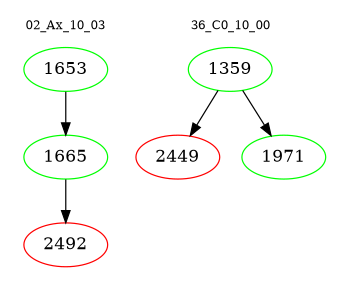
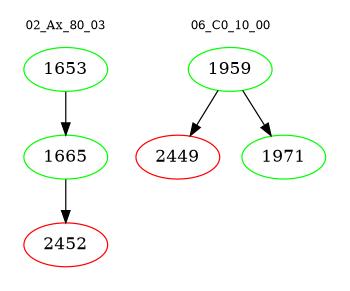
(66, 26) -> (66, 26)
(231, 26) -> (231, 26)
(230, 69) -> (230, 69)
(66, 245) -> (66, 245)
